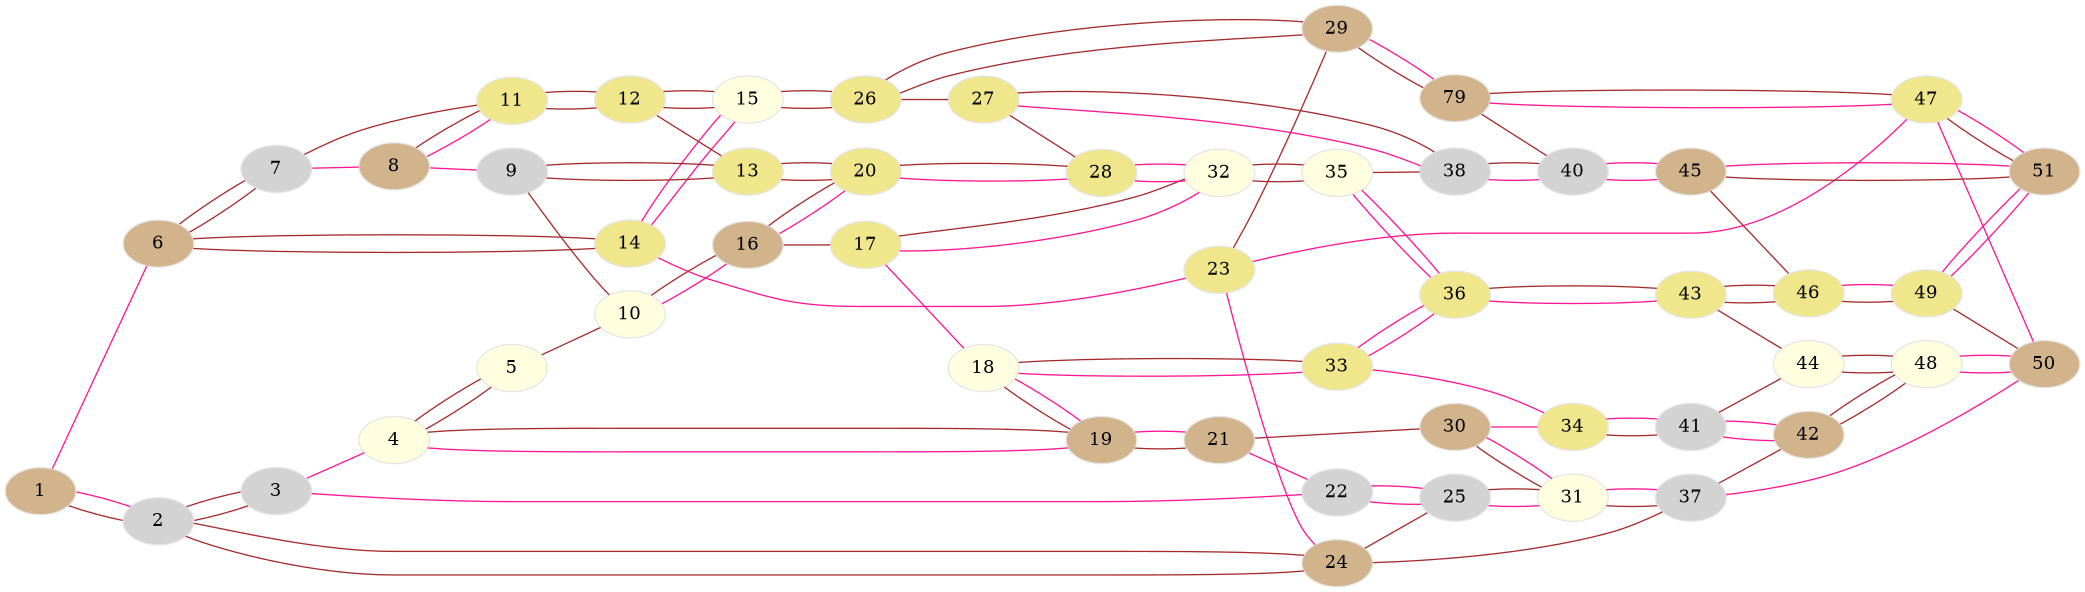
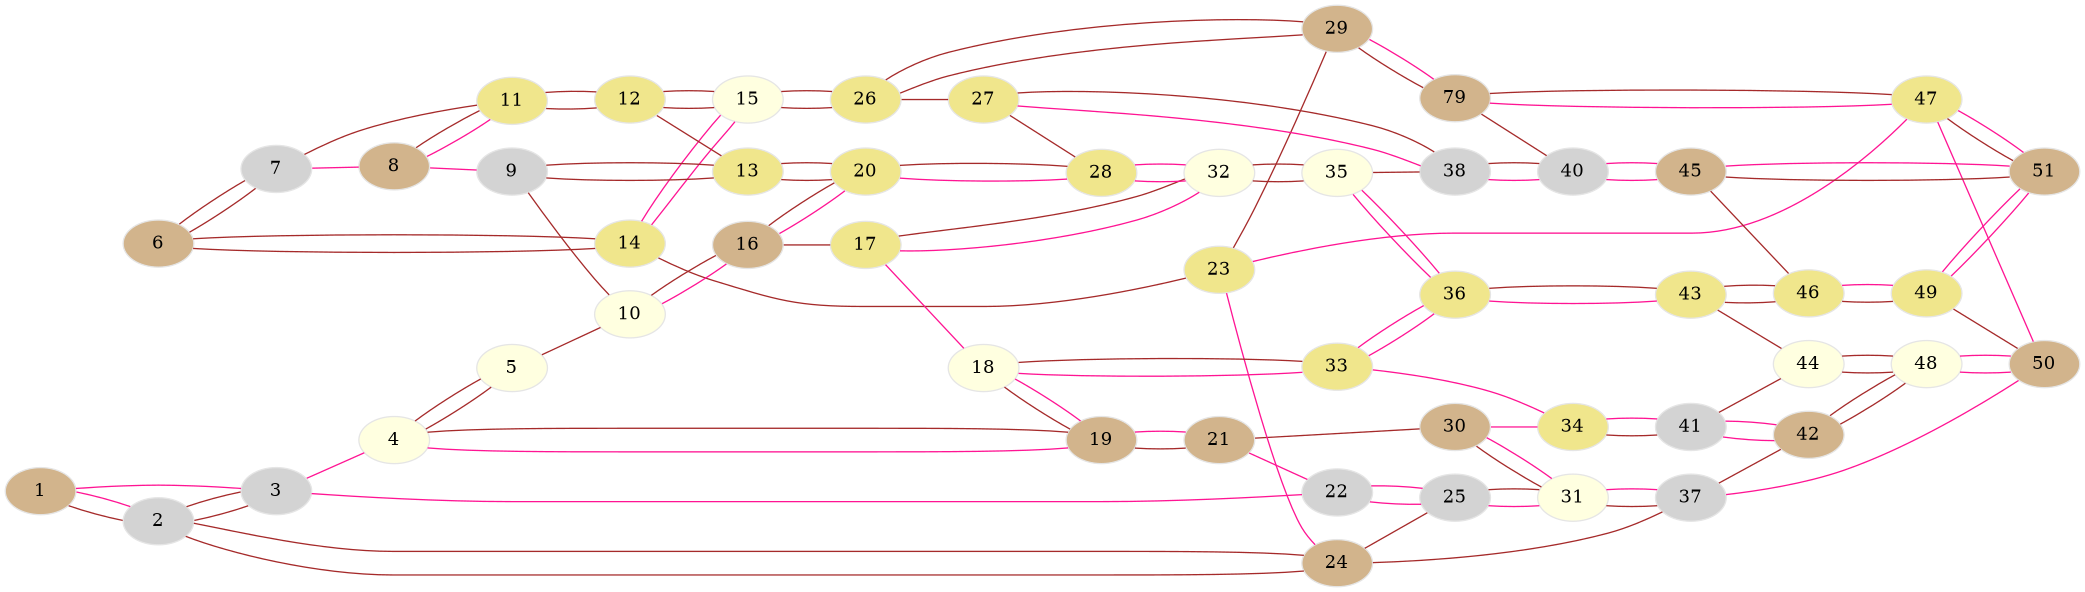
(906, 306) -> (906, 306)
(100, 367) -> (158, 485)
